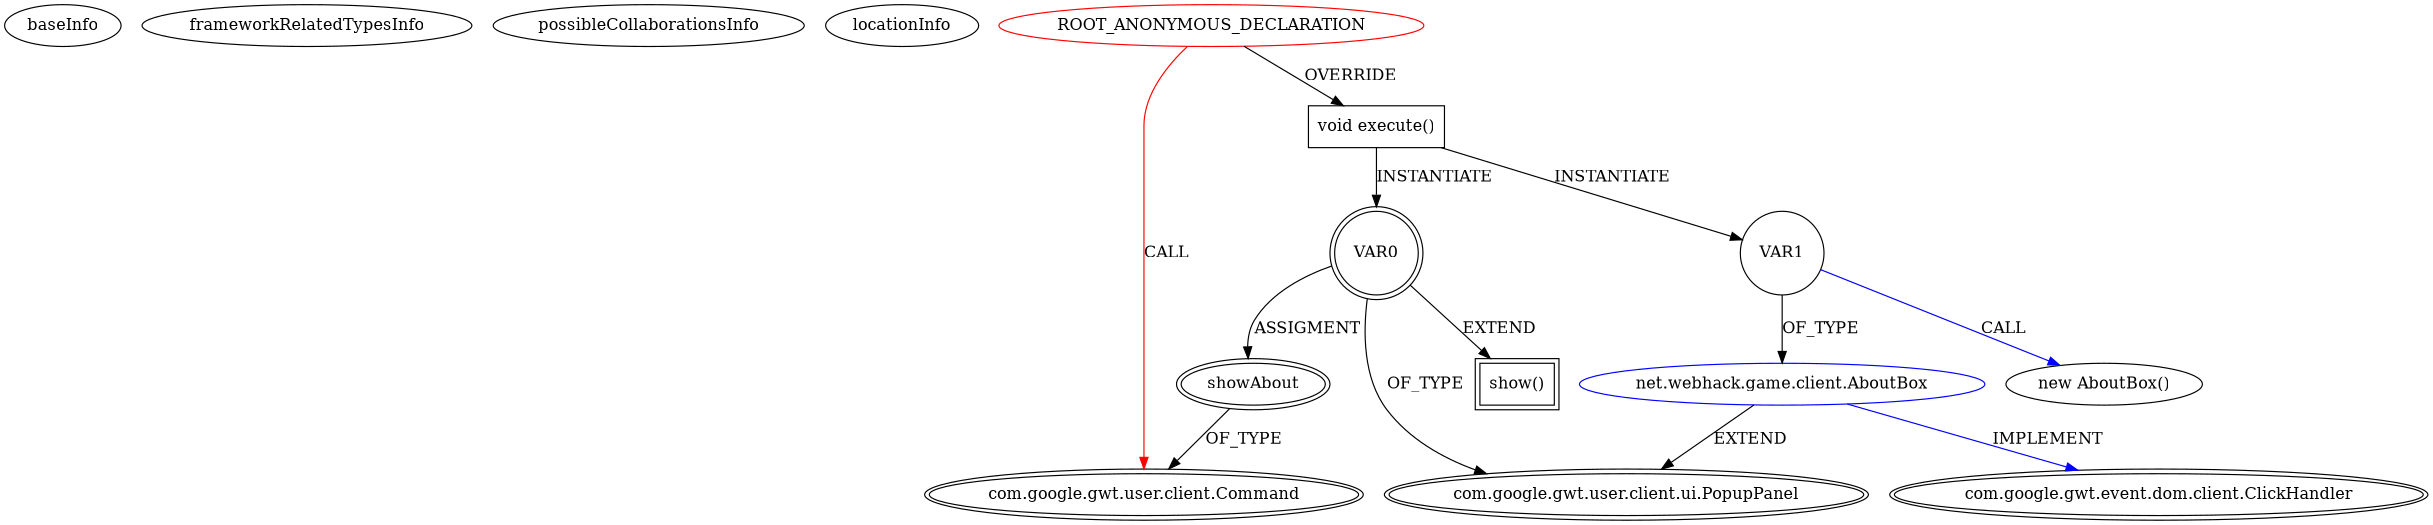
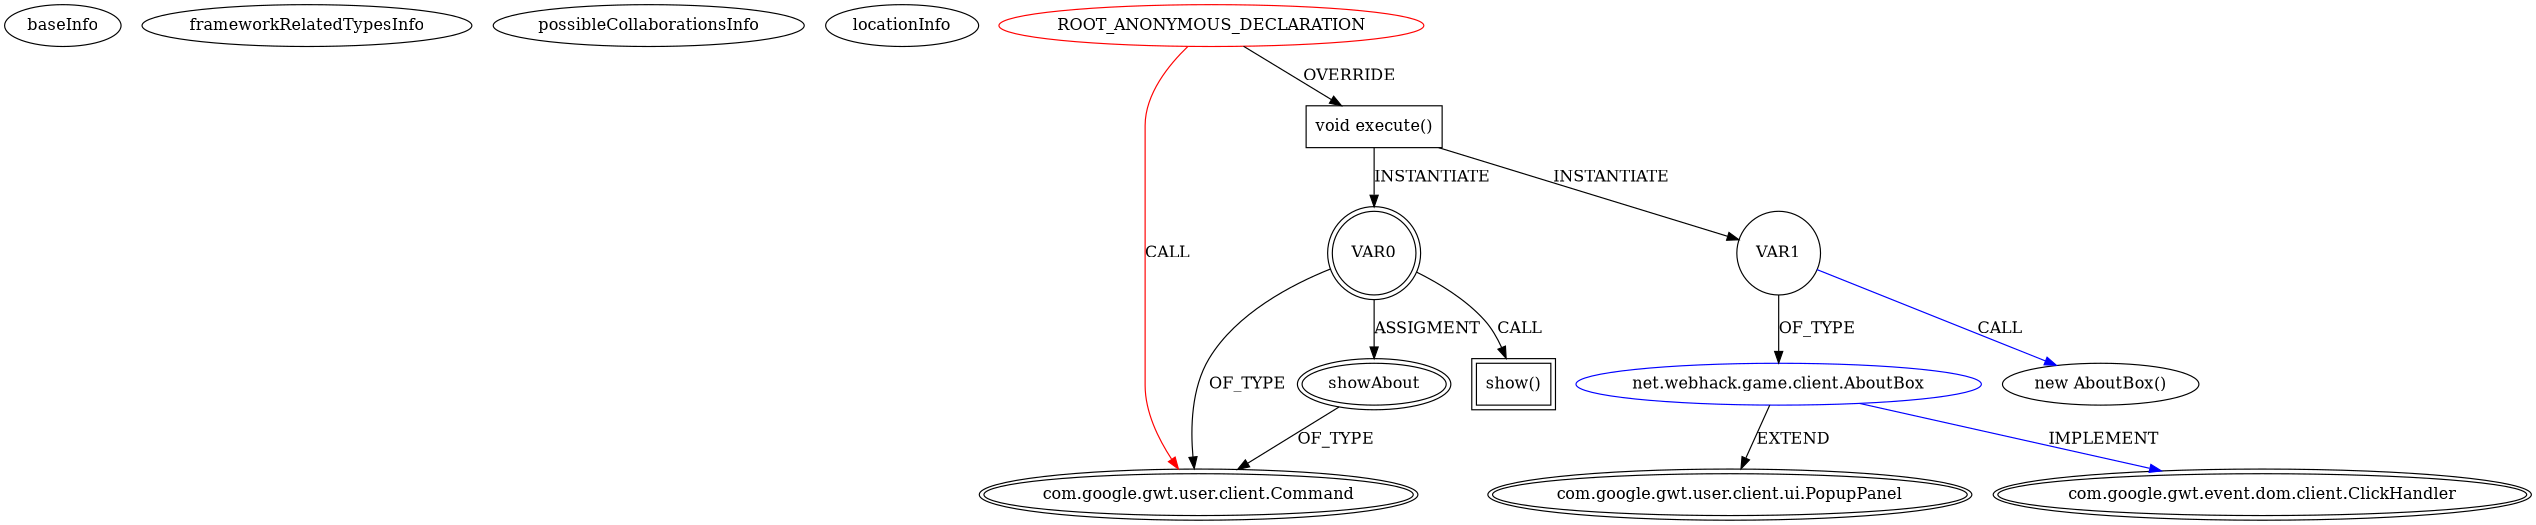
(1500, 329) -> (1520, 329)
(1385, 407) -> (1225, 338)
